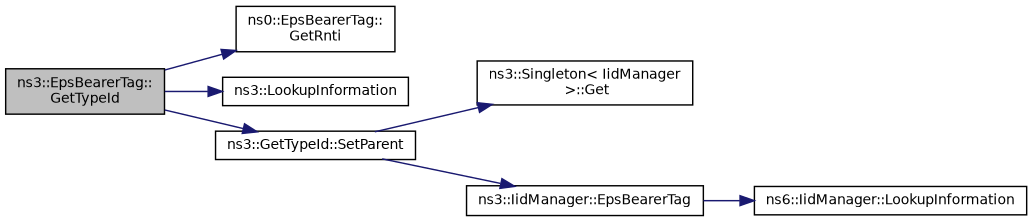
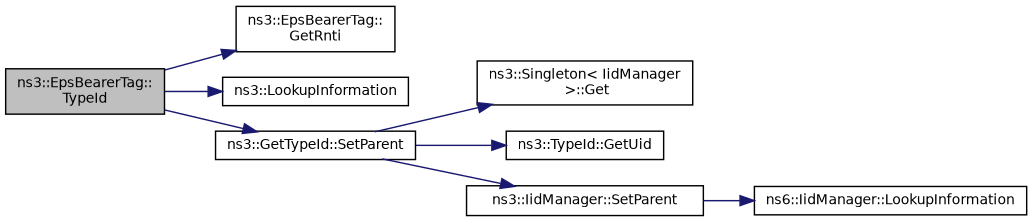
(316, 29) -> (316, 29)
(85, 91) -> (85, 91)
none -> (585, 145)
(585, 201) -> (585, 201)
